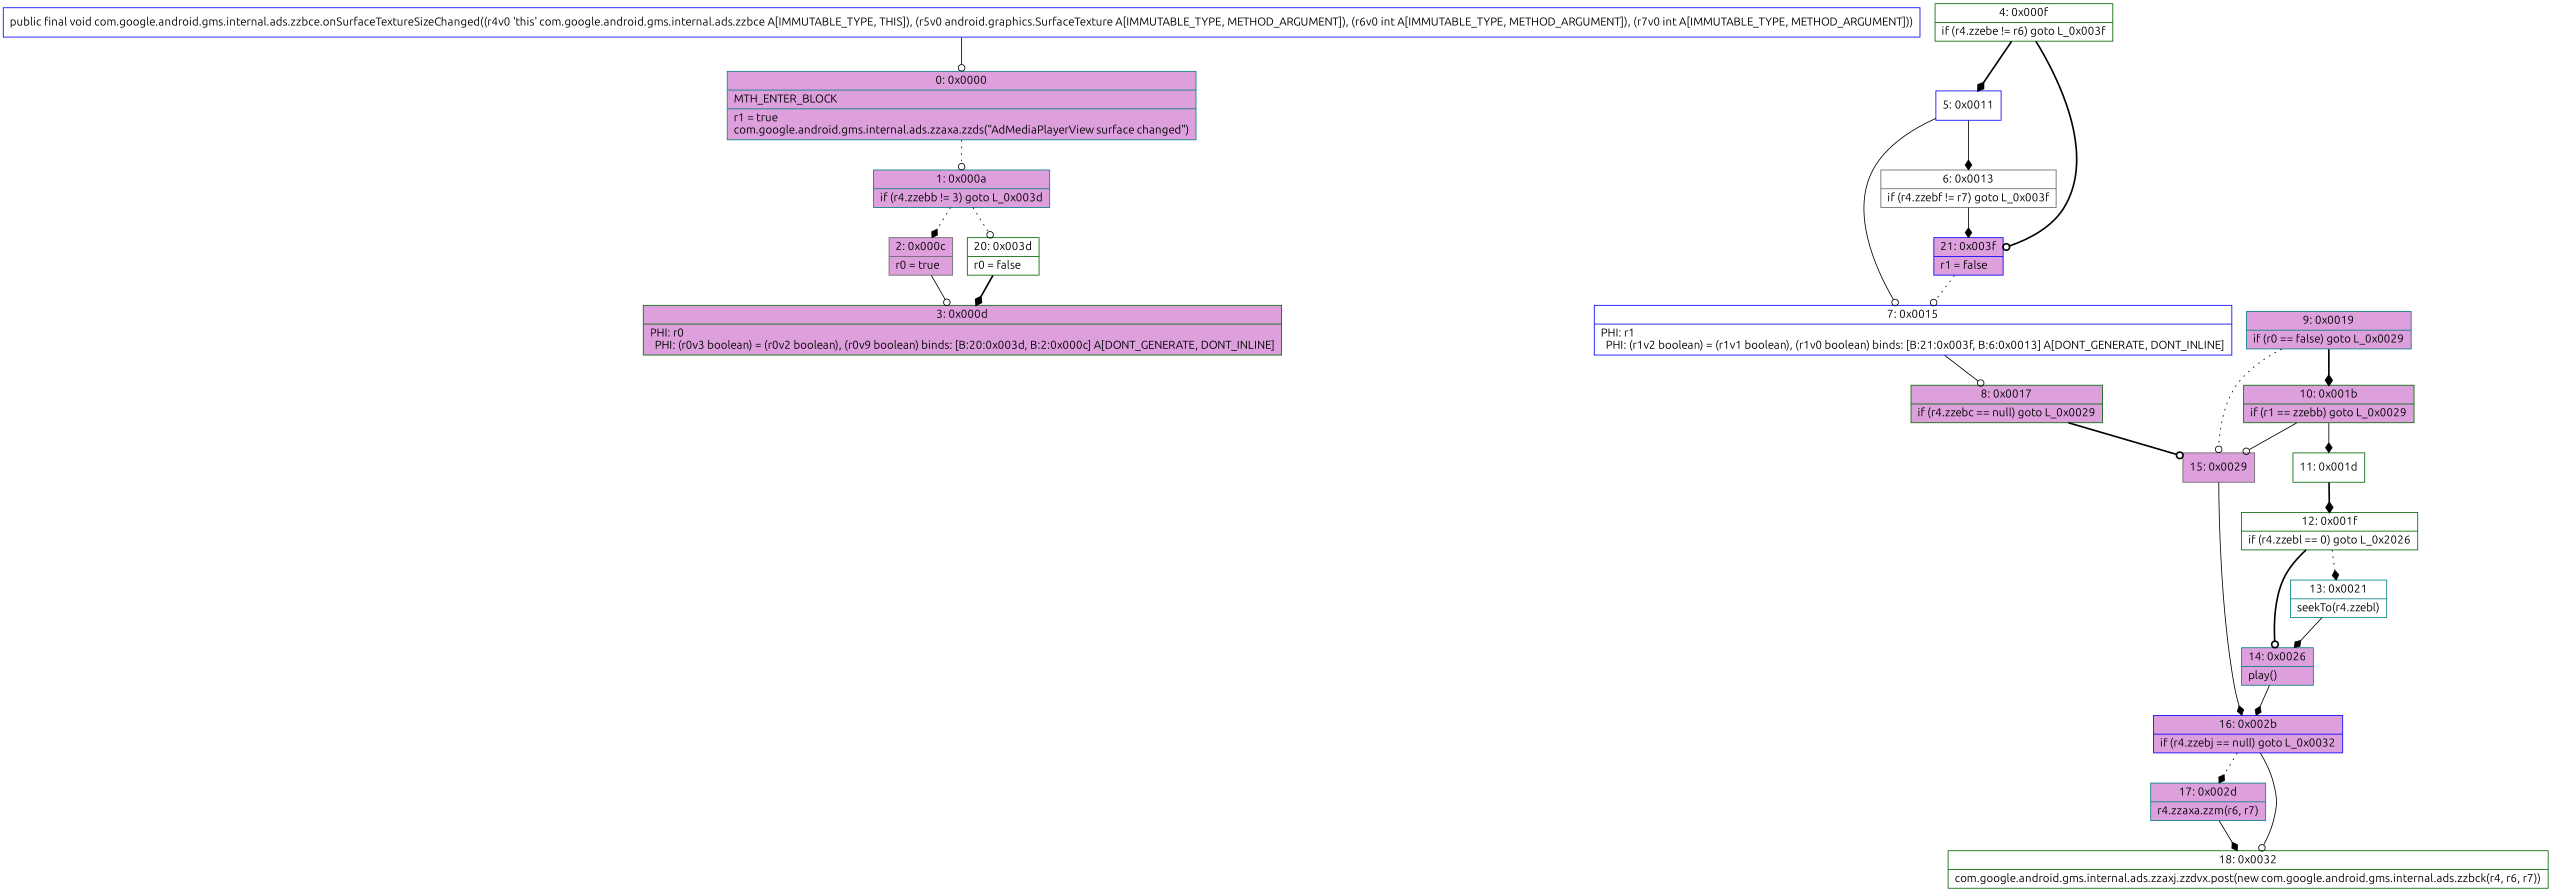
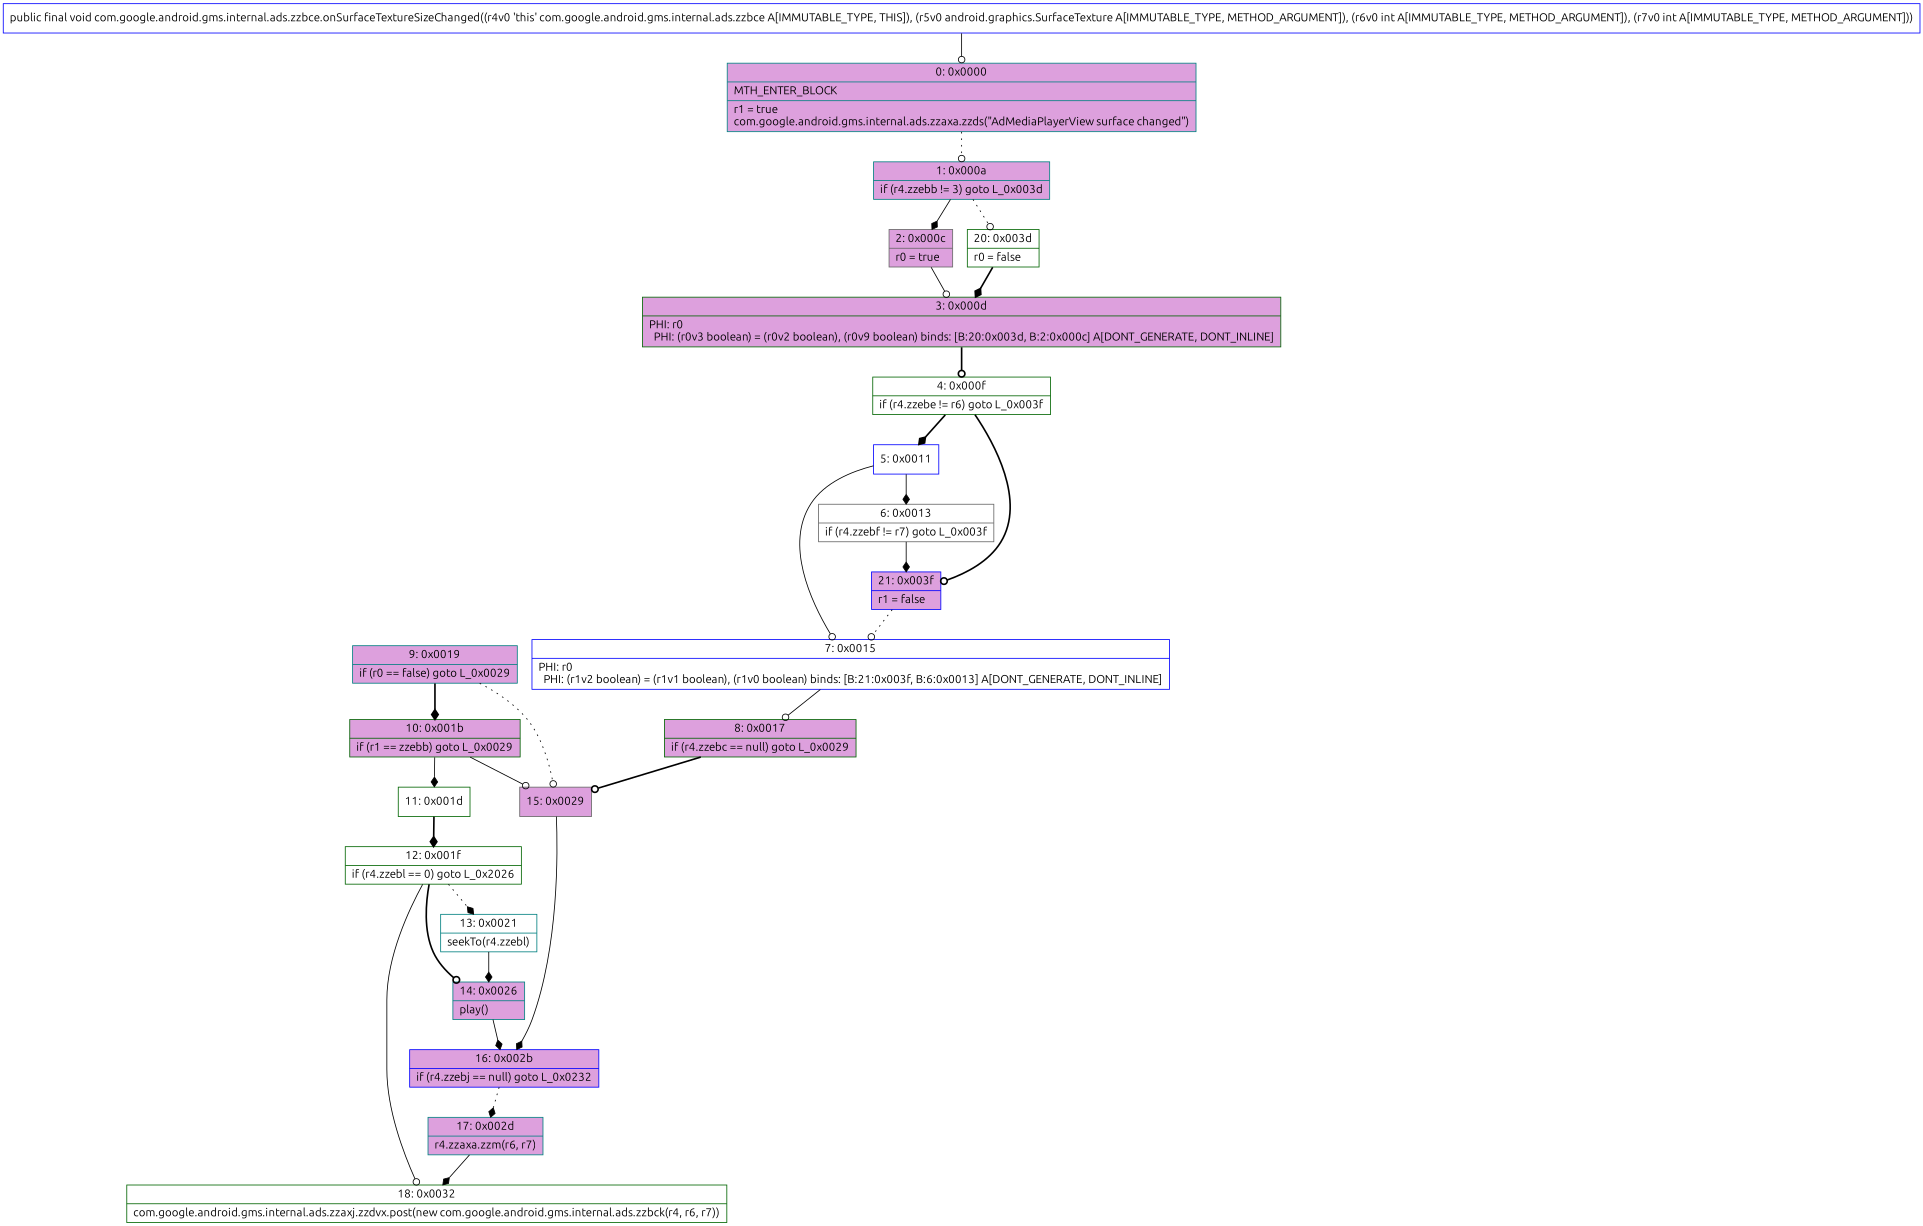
(944, 218) -> (944, 210)
(1620, 333) -> (557, 667)
none -> (962, 359)
(2248, 743) -> (504, 1077)
(2276, 799) -> (387, 1030)
